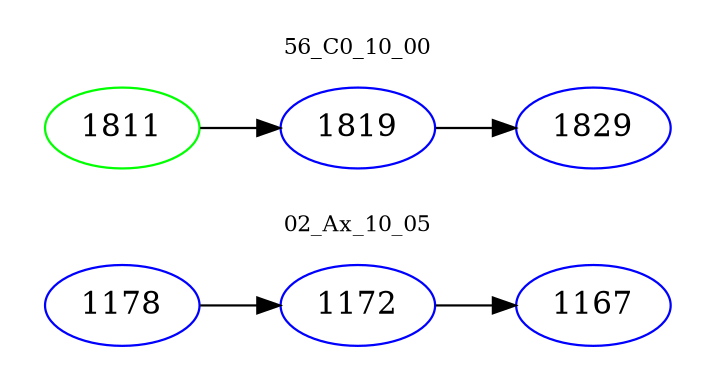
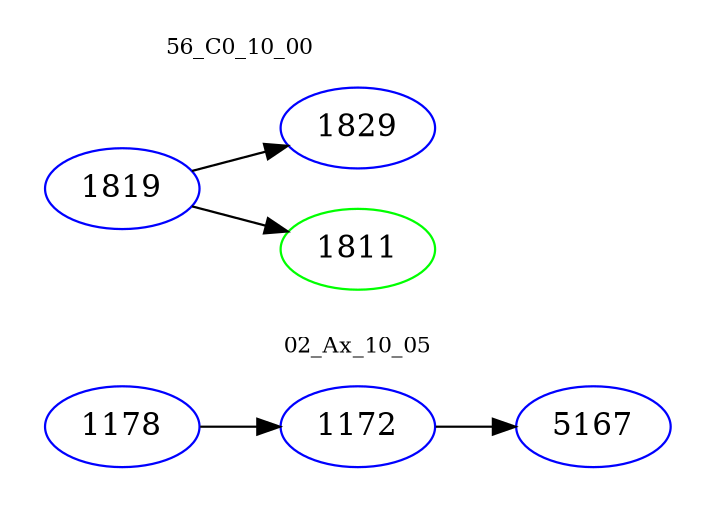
(229, 128) -> (229, 216)
(593, 305) -> (593, 427)
